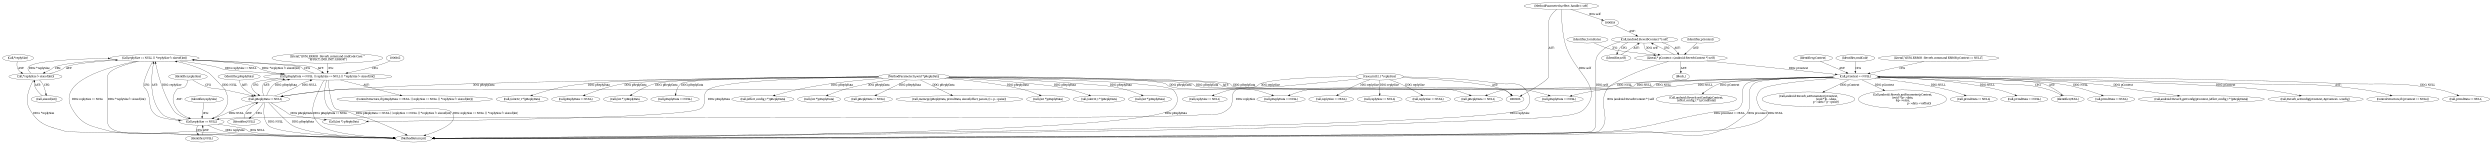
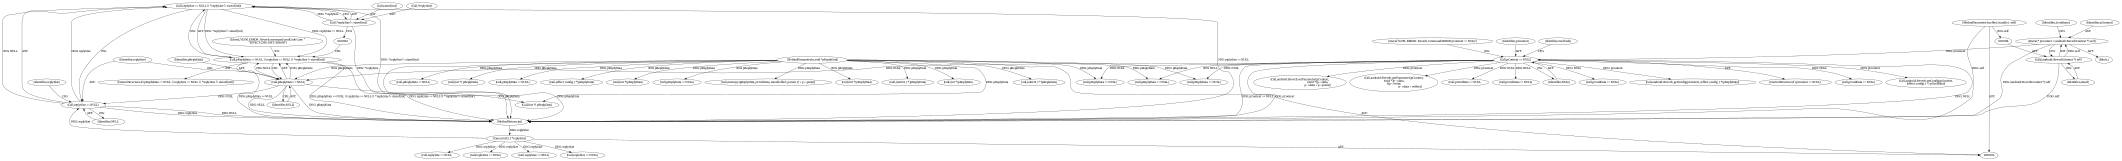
(1616, 58) -> (2078, 82)
(44, 86) -> (346, 31)
(2316, 99) -> none
(1053, 130) -> (510, 129)
